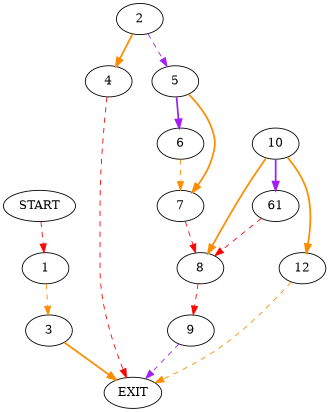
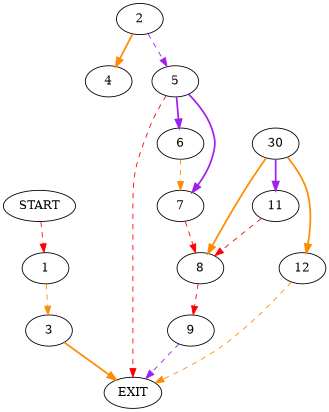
(214, 138) -> (214, 138)
(276, 144) -> (276, 144)
(276, 206) -> (276, 206)
(100, 235) -> (133, 229)
